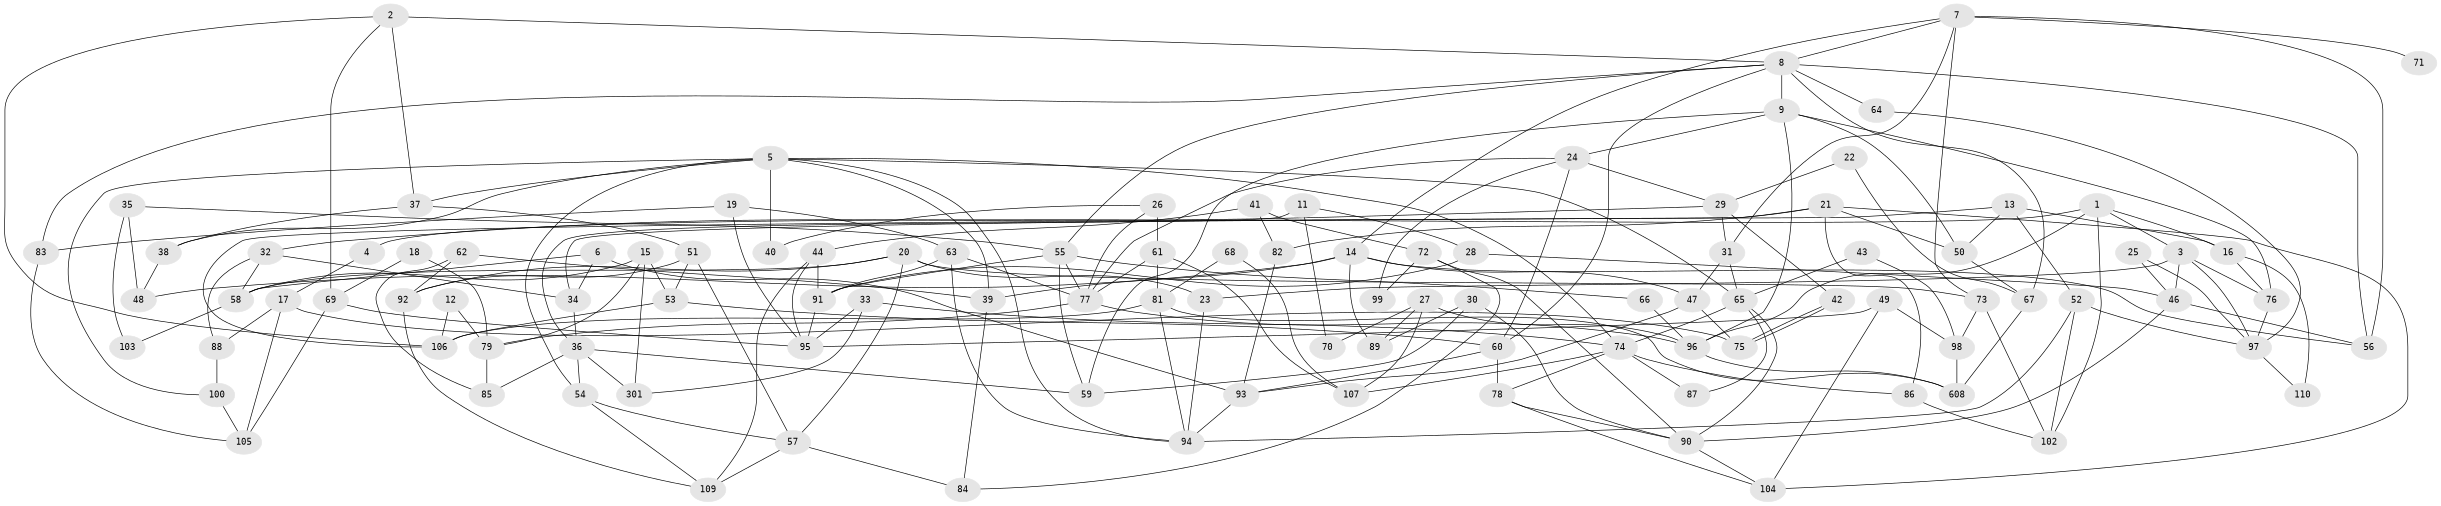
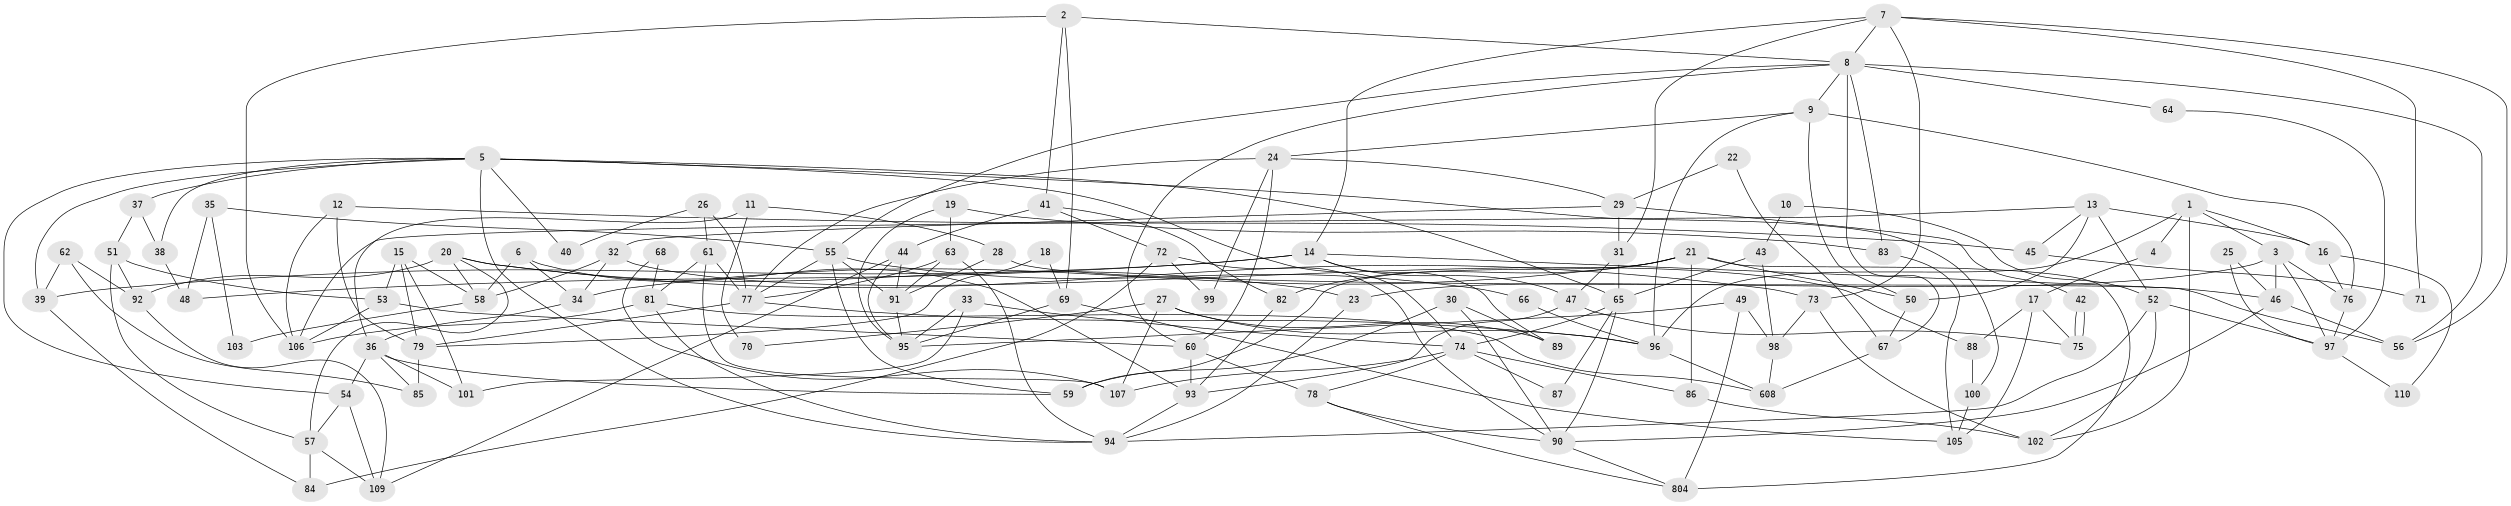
(403, 115) -> (1055, 111)
(1371, 152) -> (1313, 306)
none -> (1786, 205)
none -> (2031, 253)
(634, 395) -> (466, 395)
(1768, 490) -> (1680, 490)
